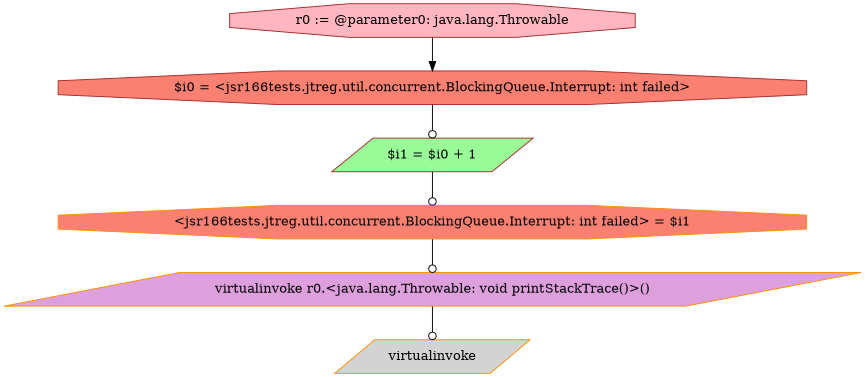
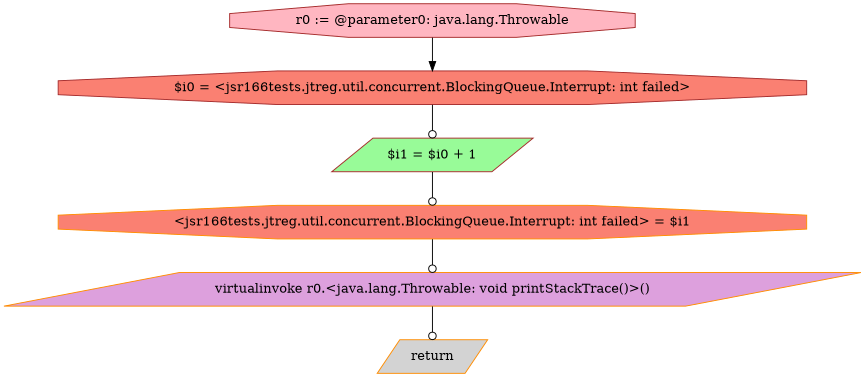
(432, 357) -> (432, 357)
